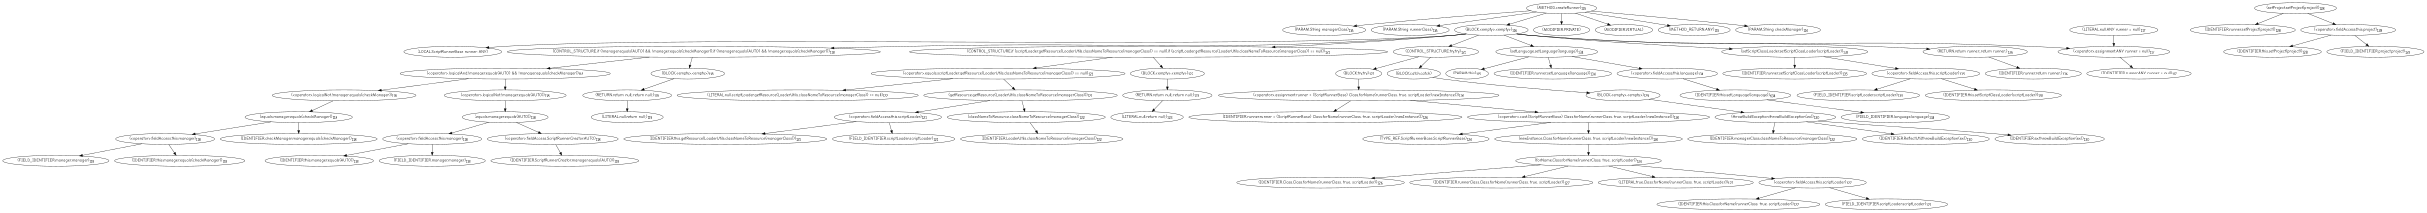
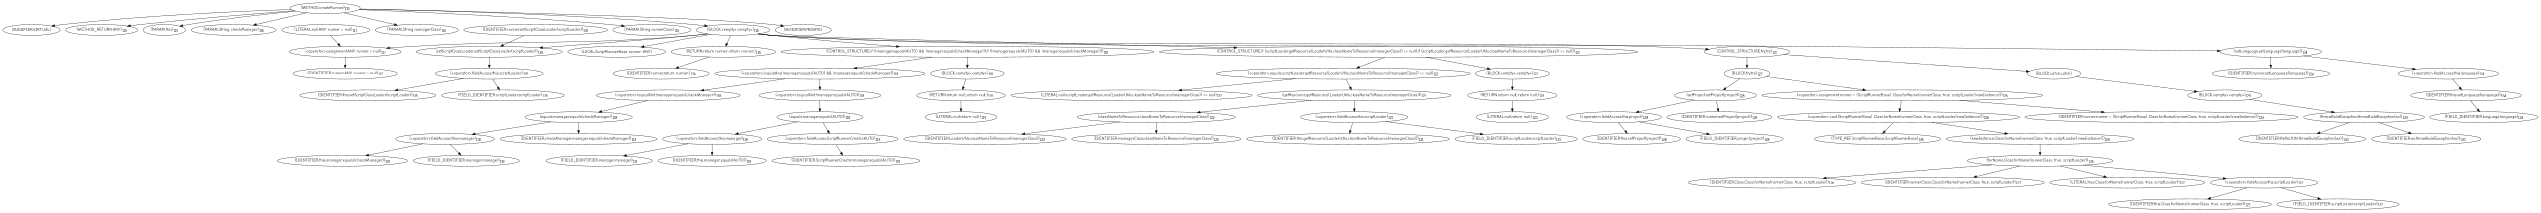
(1795, 61) -> (514, 40)
(1506, 63) -> (239, 17)
none -> (1733, 84)
(1774, 127) -> (1156, 127)
